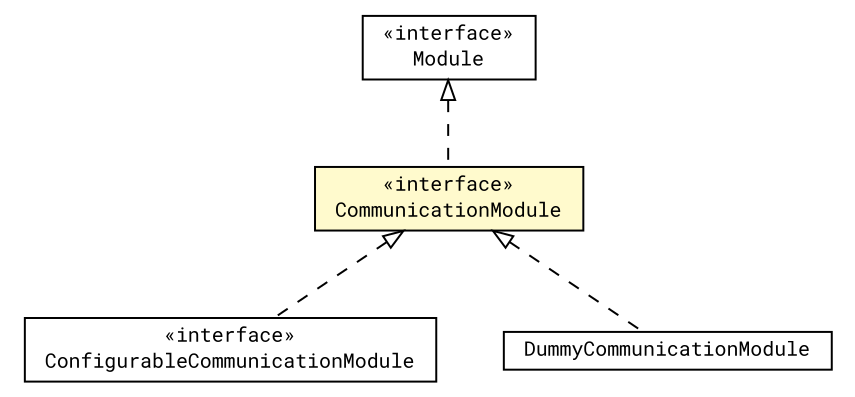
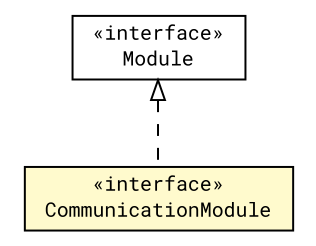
(230, 350) -> none
(667, 350) -> none
